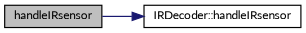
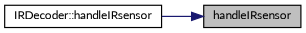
(117, 16) -> (177, 16)
